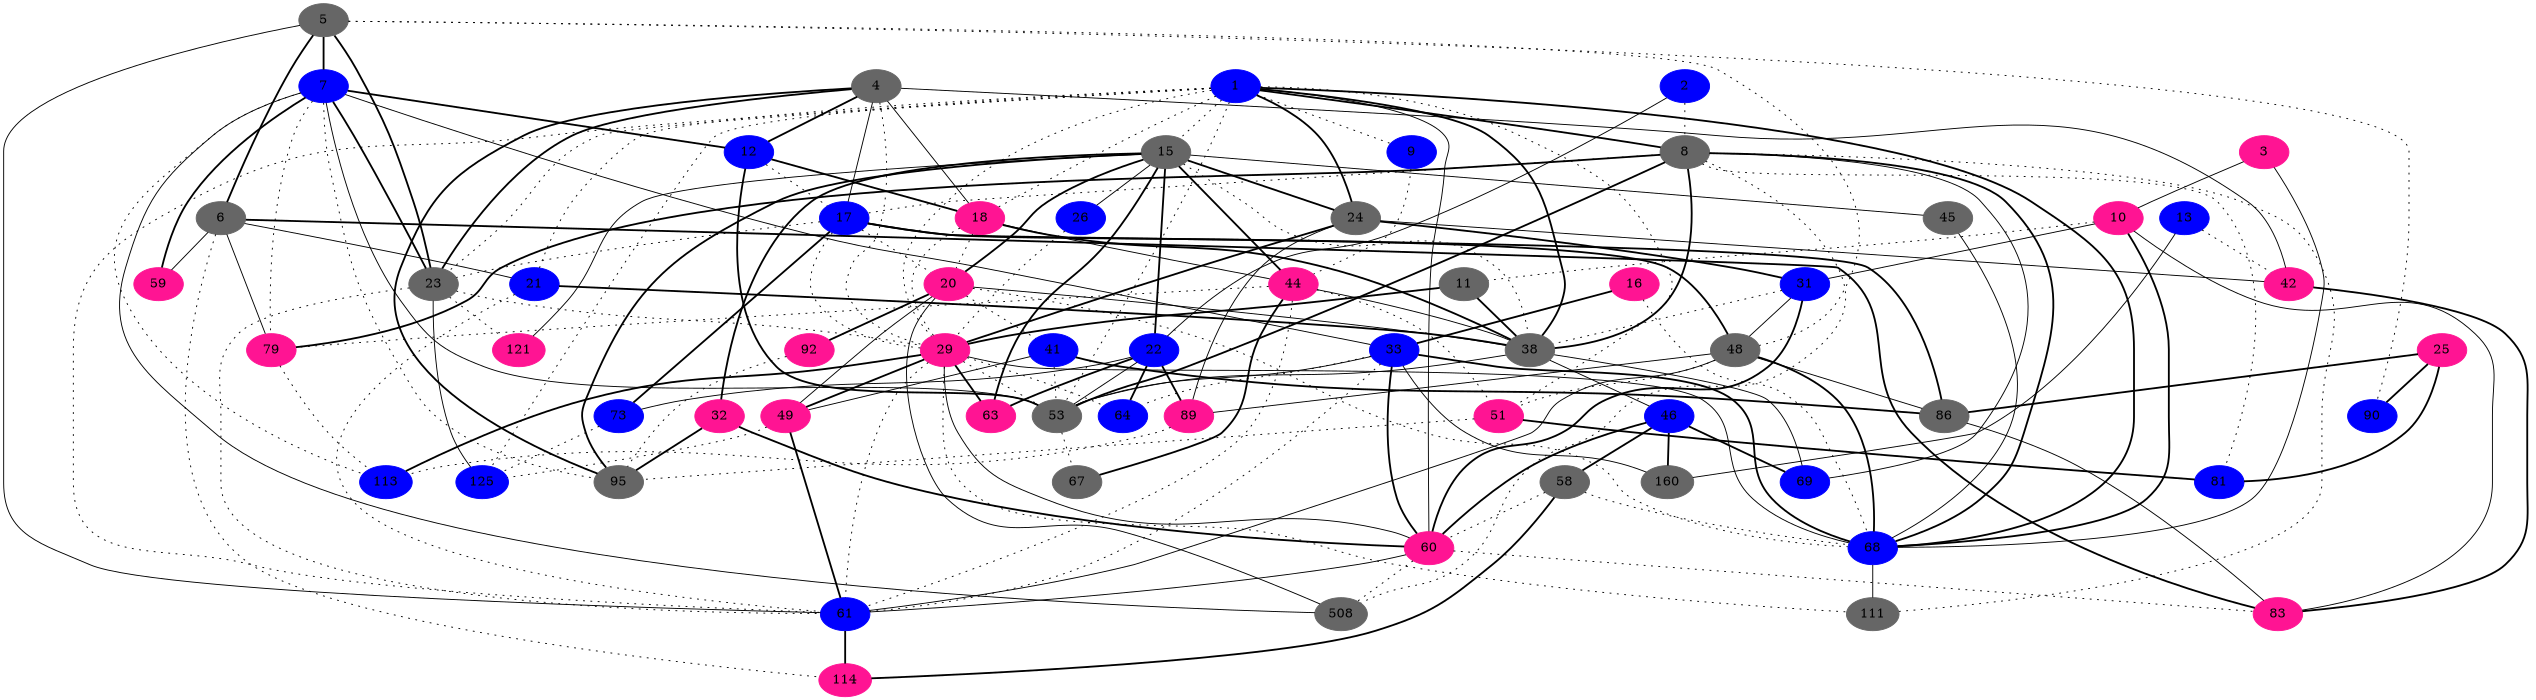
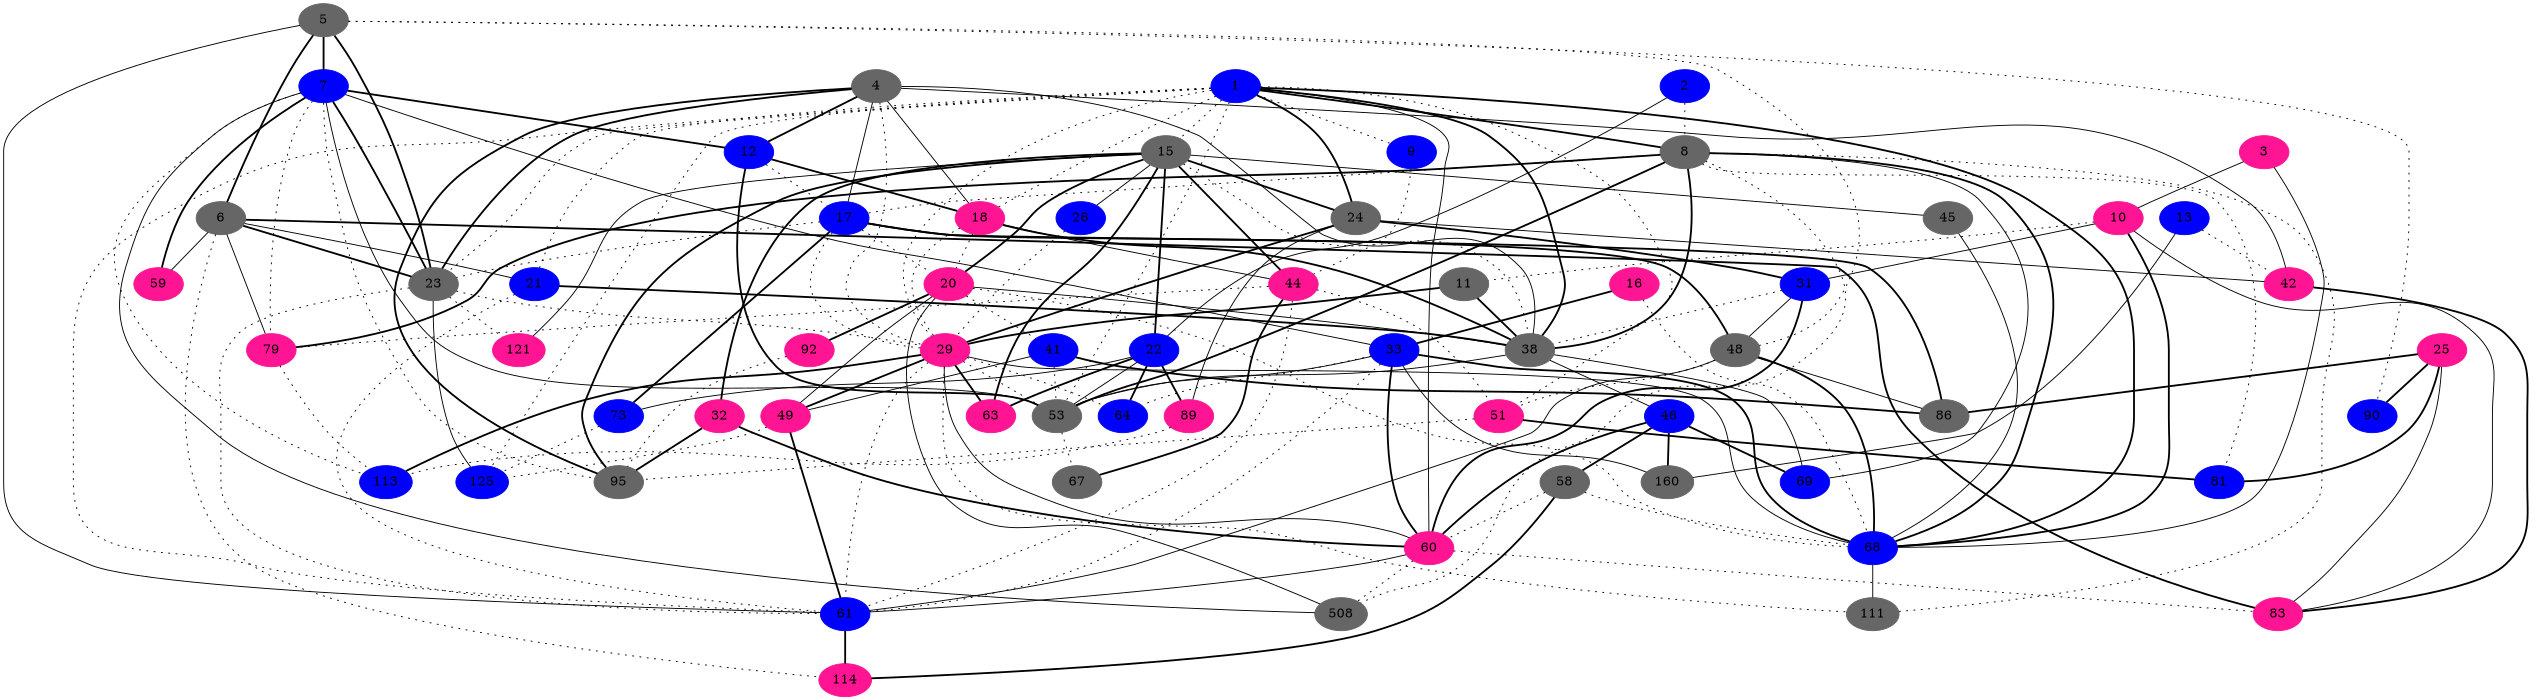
none -> (327, 251)
(1414, 311) -> (1237, 165)
(1462, 383) -> none
(2125, 495) -> (2393, 499)
